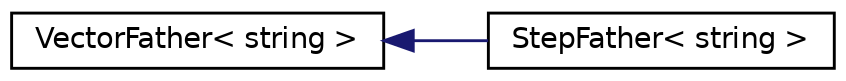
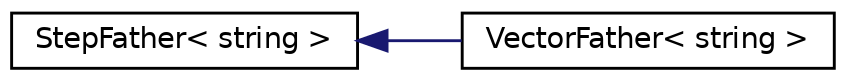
(451, 41) -> (425, 41)
